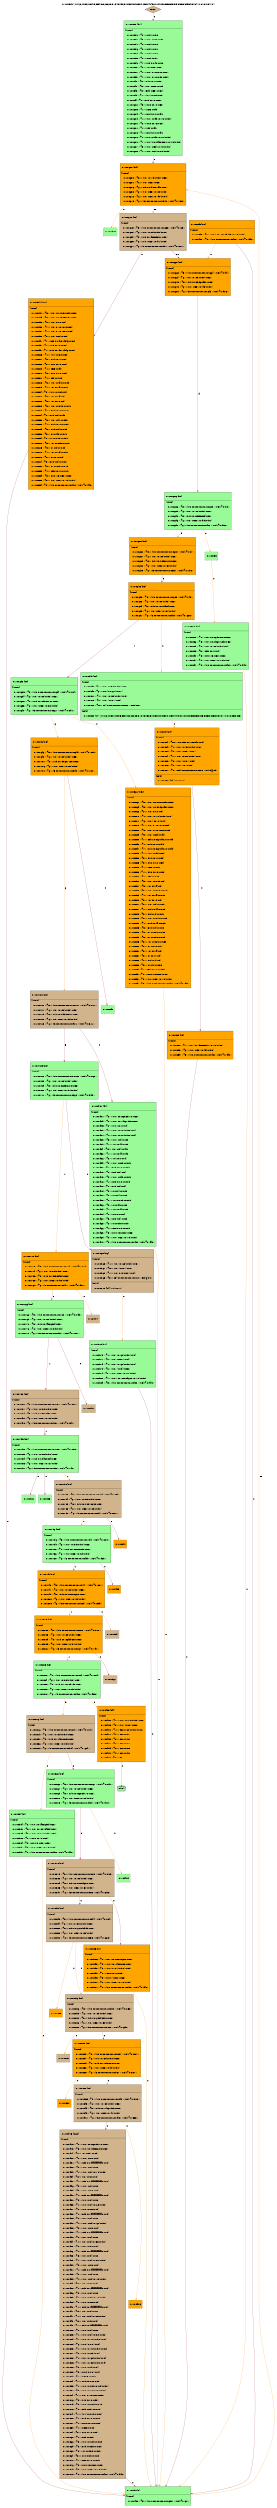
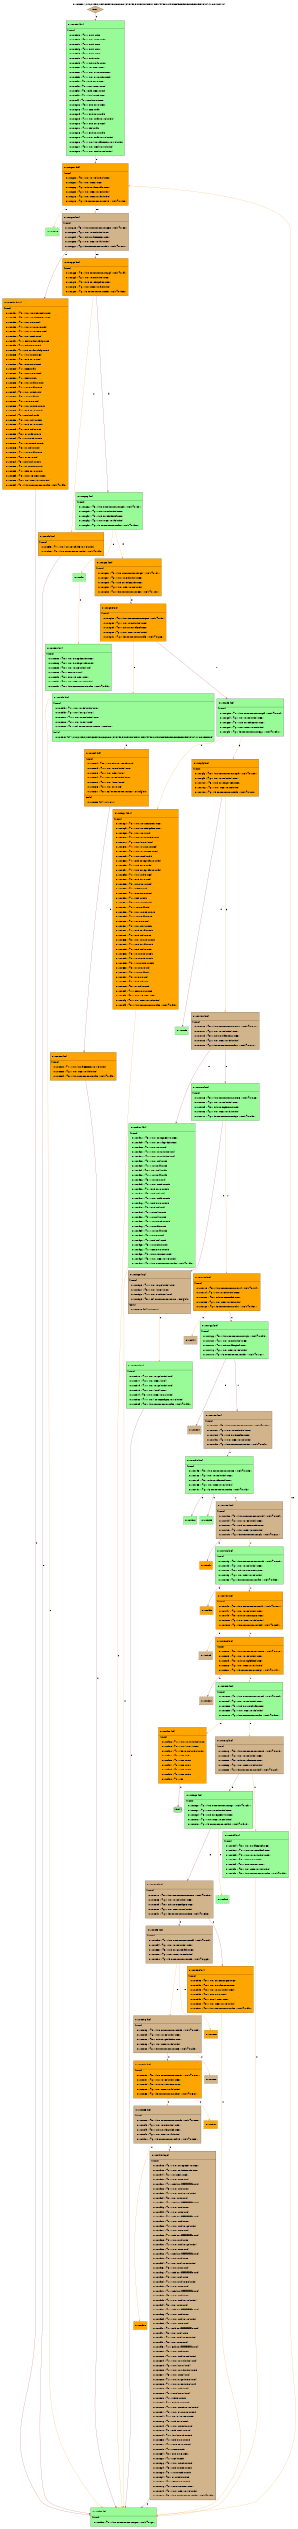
(212, 250) -> (81, 413)
